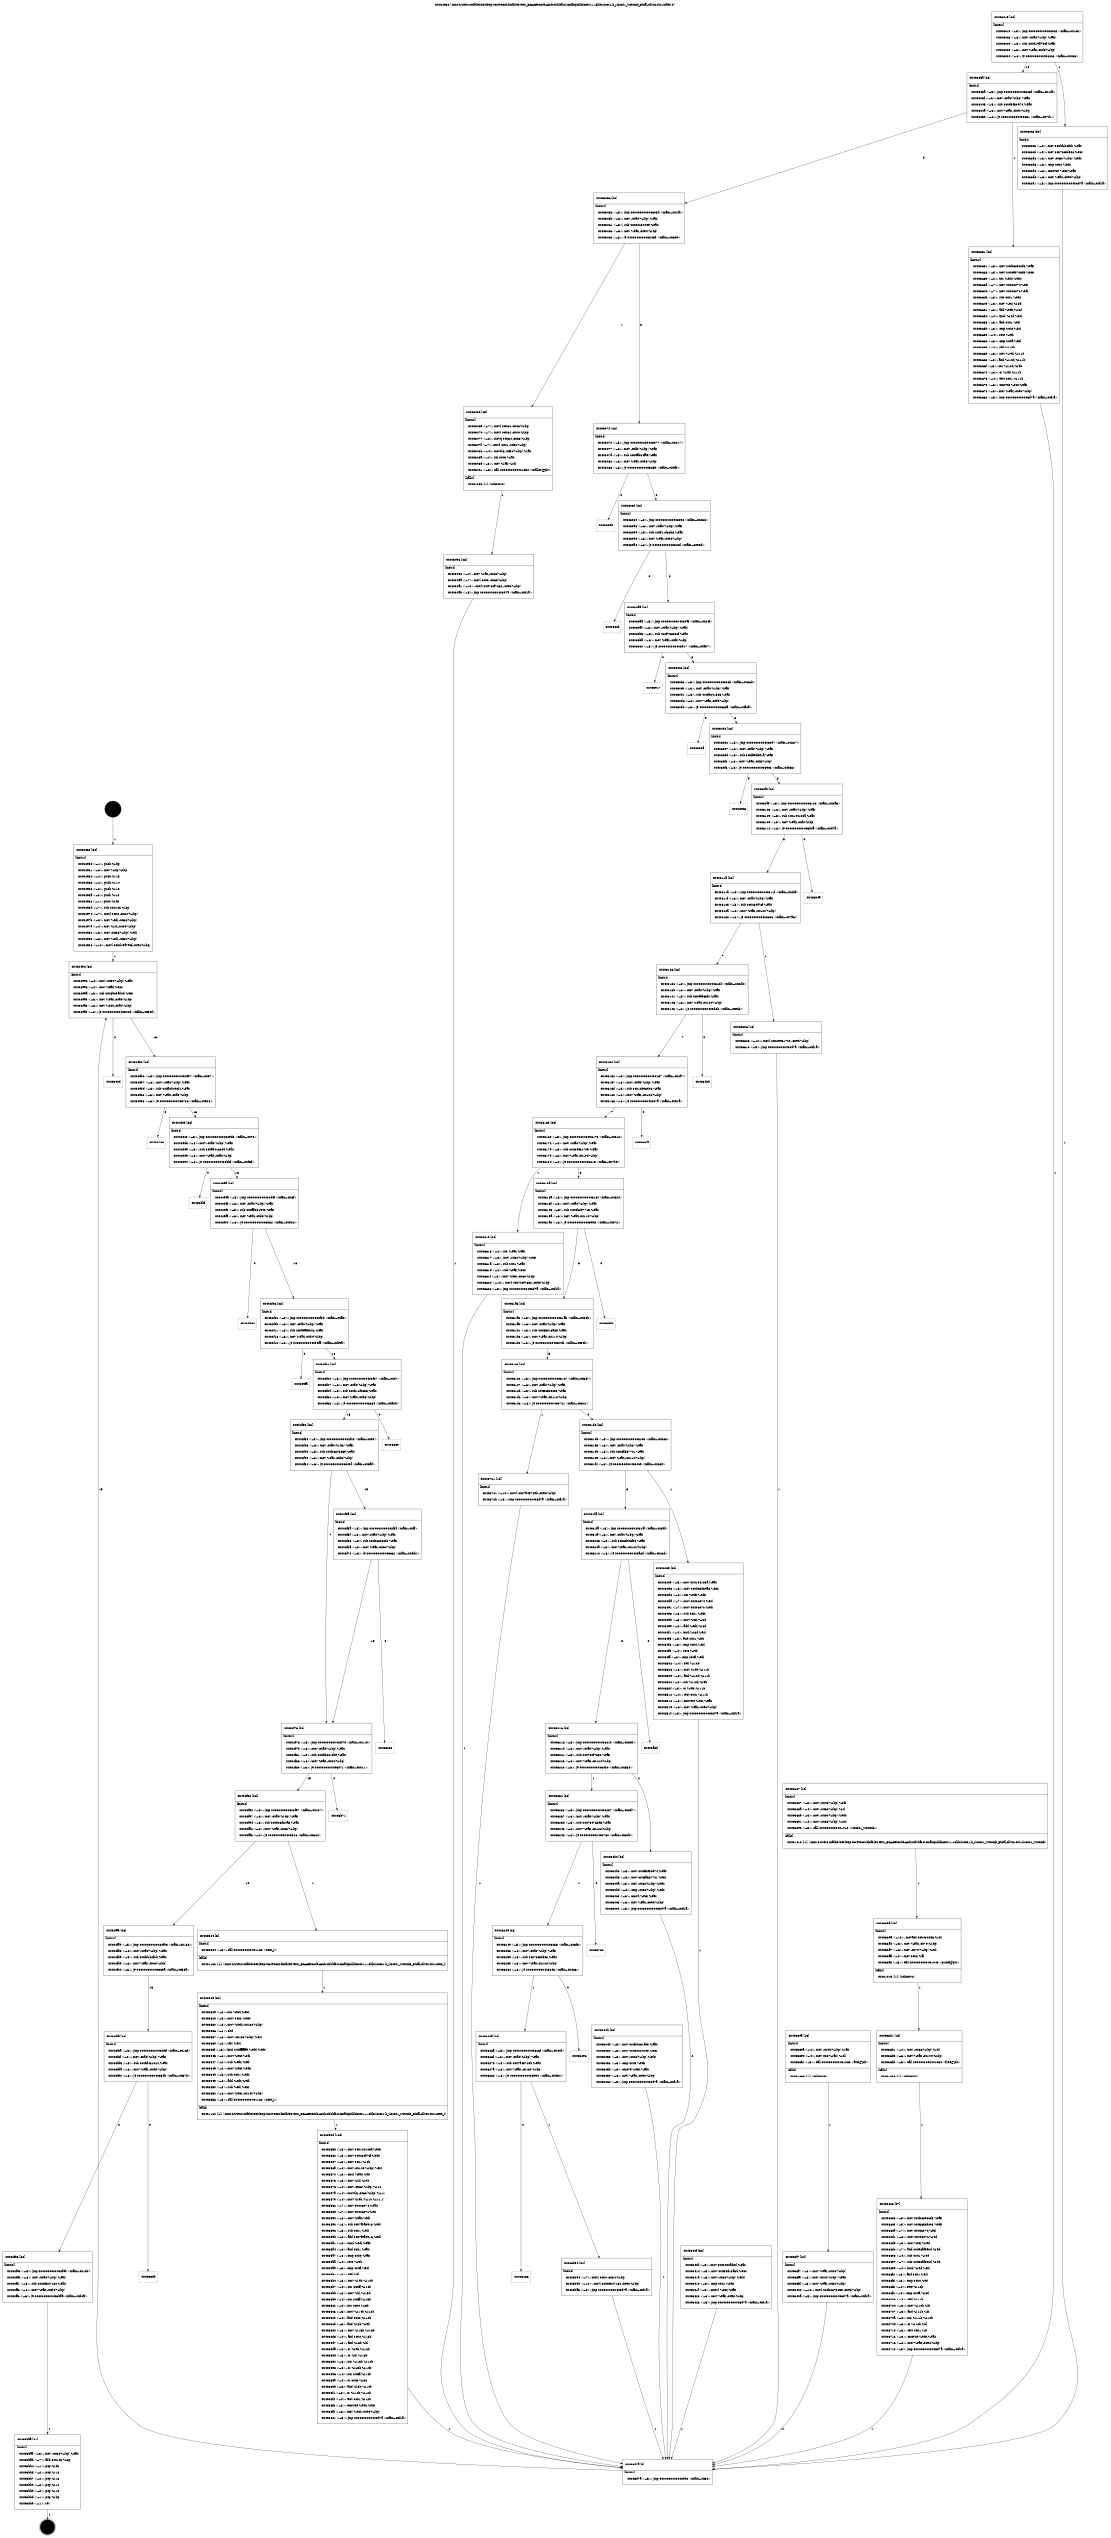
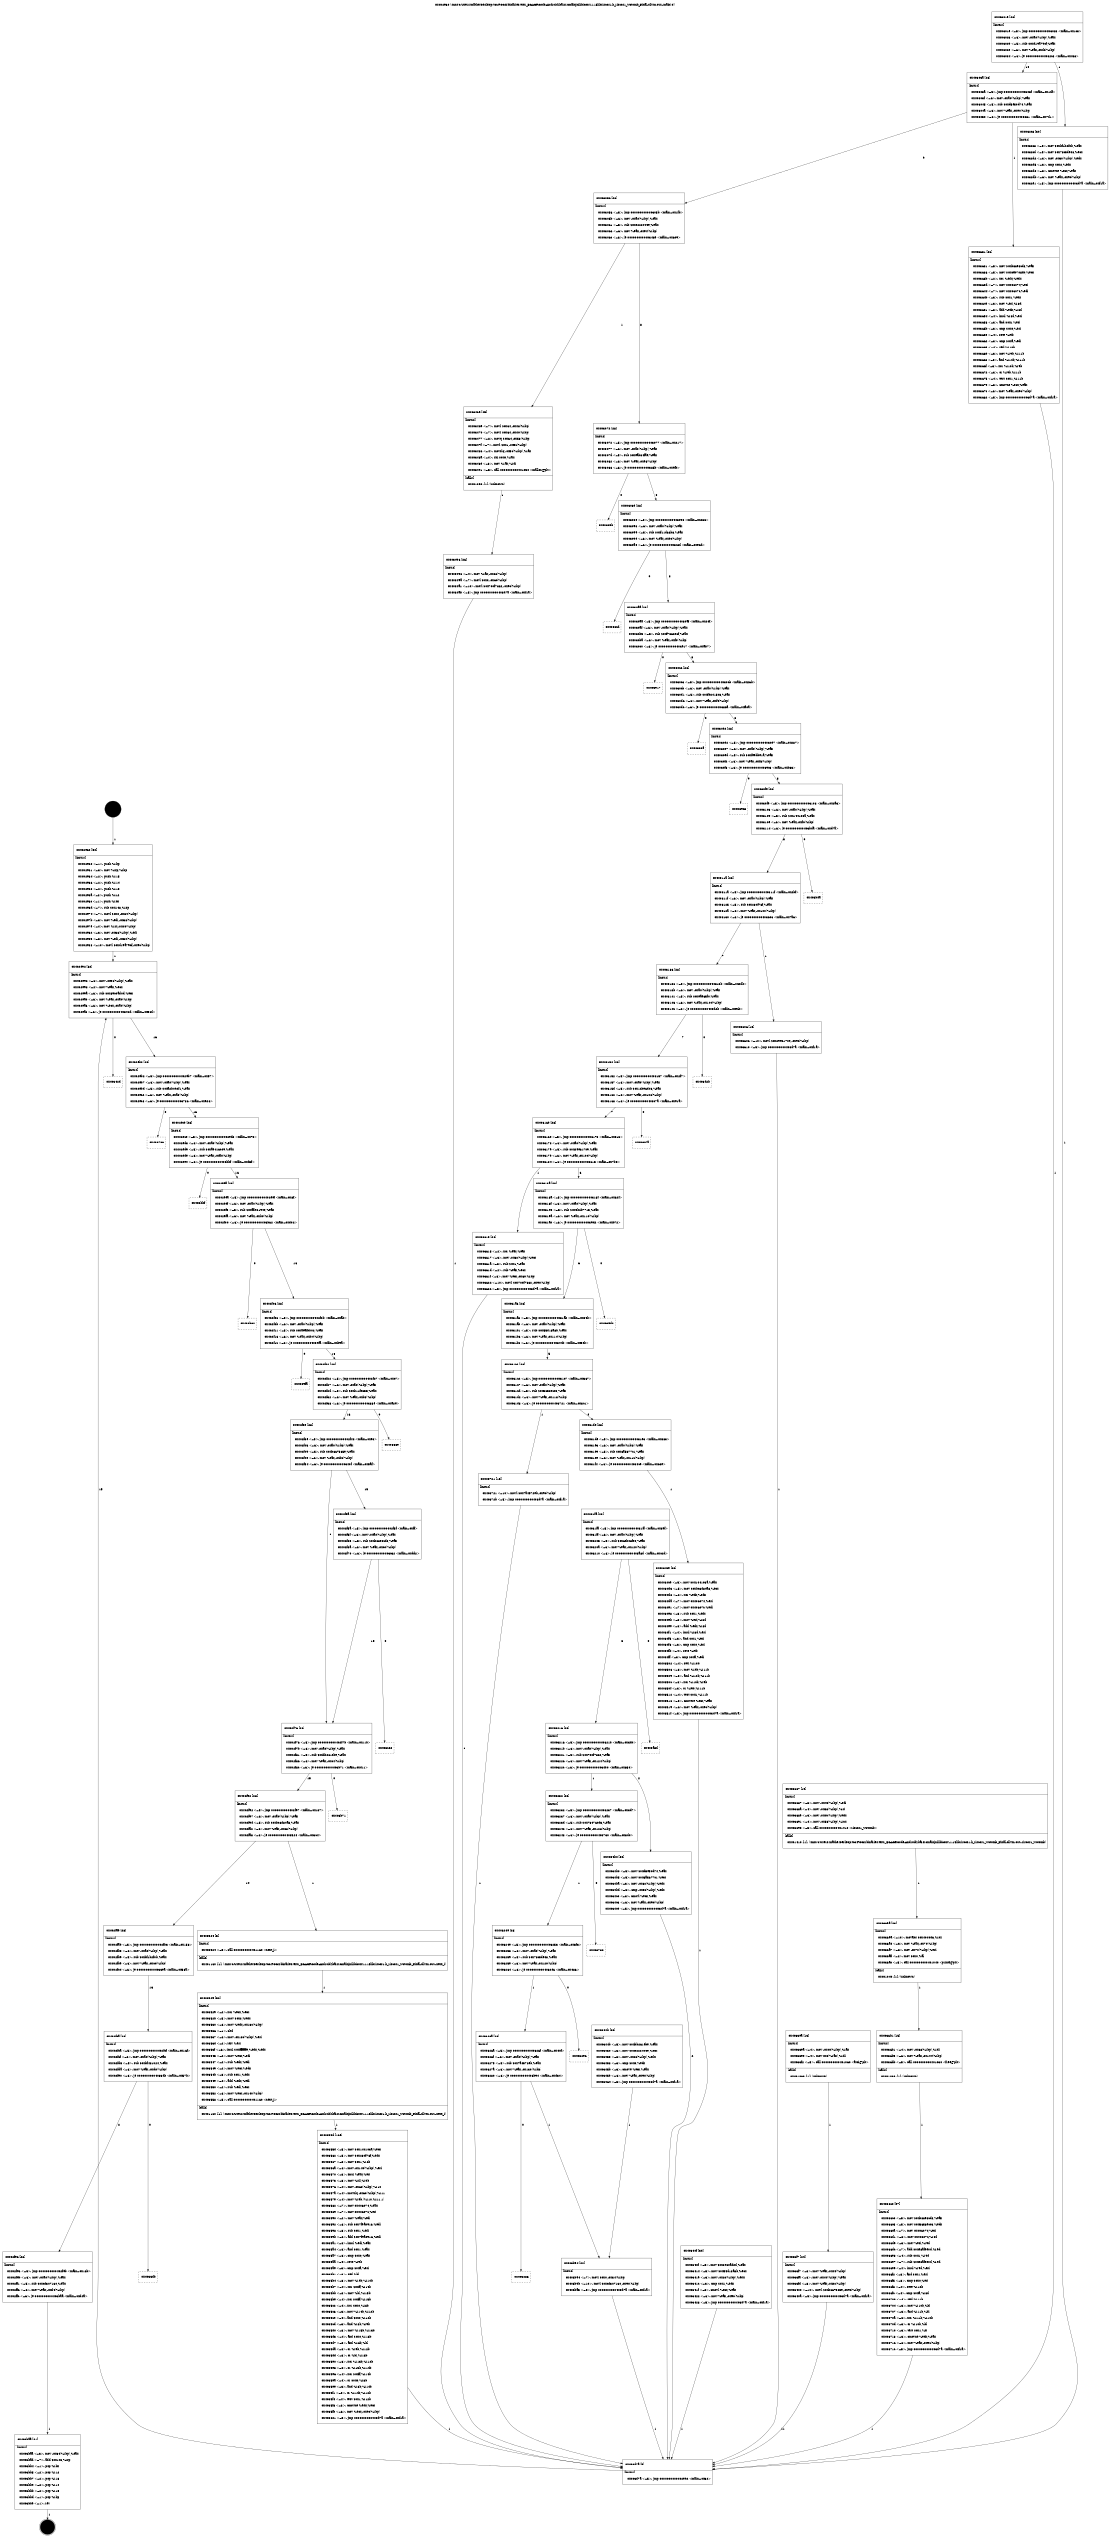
(625, 1489) -> none
(660, 2272) -> (621, 2172)
